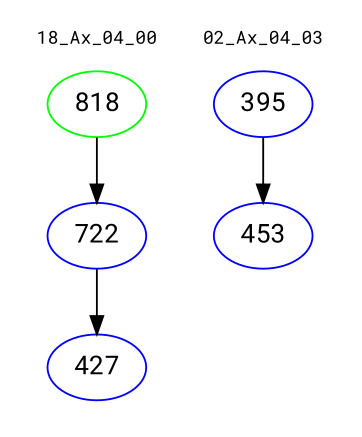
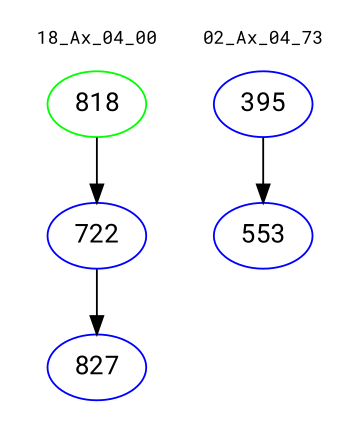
(264, 39) -> (264, 39)
(263, 236) -> (263, 236)
(97, 367) -> (97, 367)
